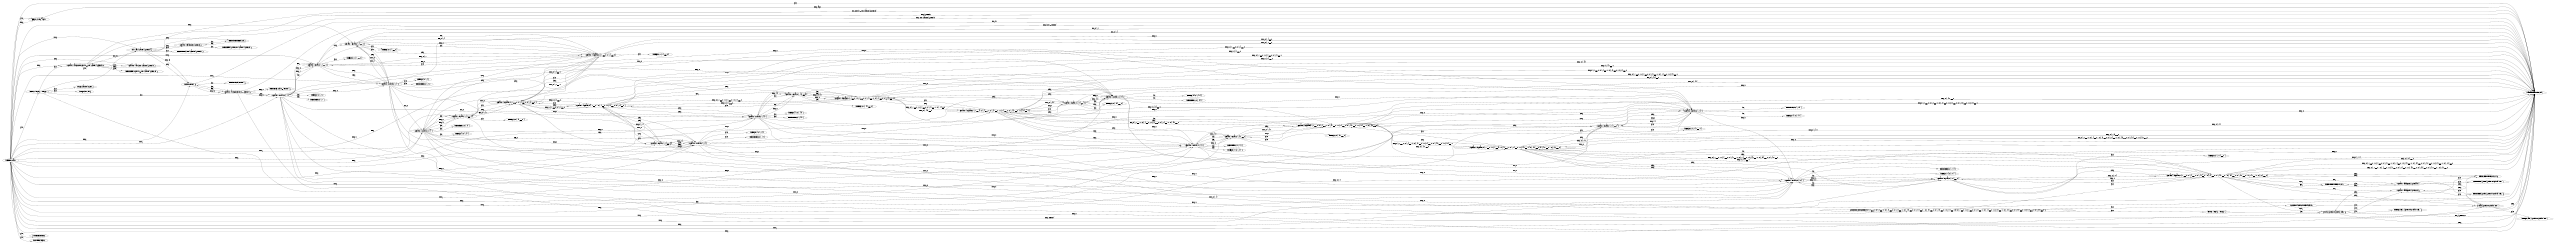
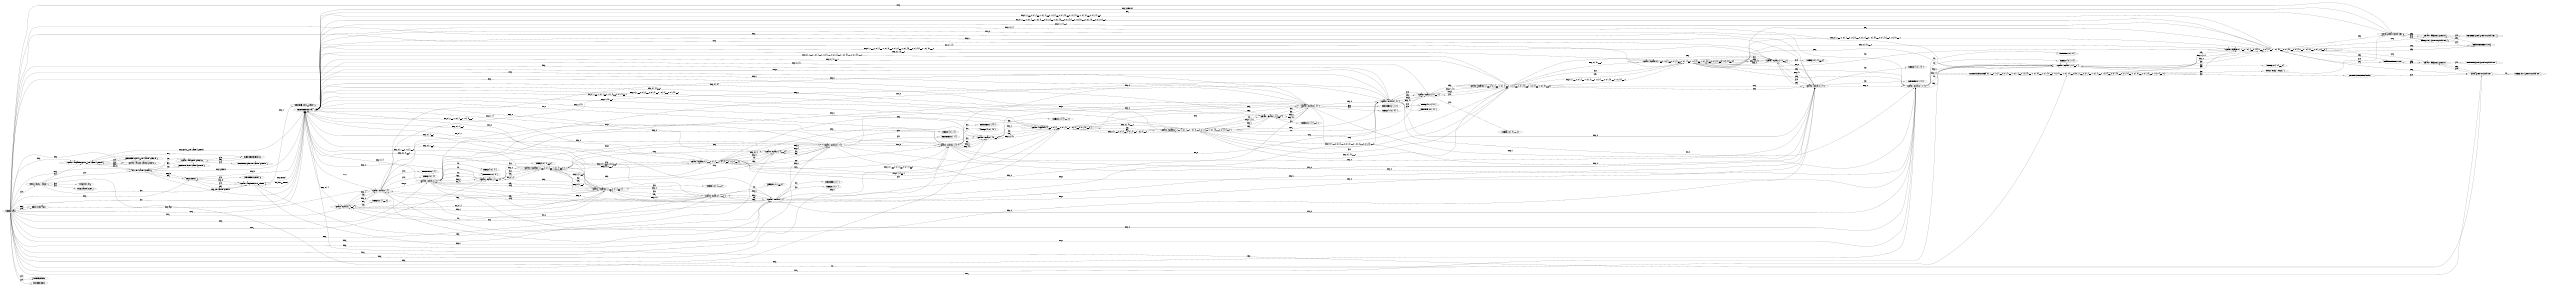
(1464, 33) -> (313, 163)
(610, 203) -> none
